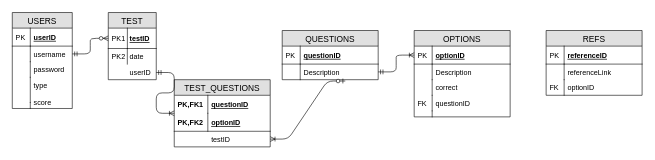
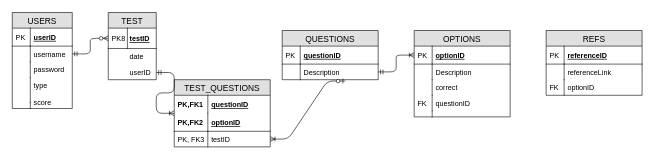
(118, 38) -> (118, 38)
(118, 56) -> none
none -> (191, 139)
